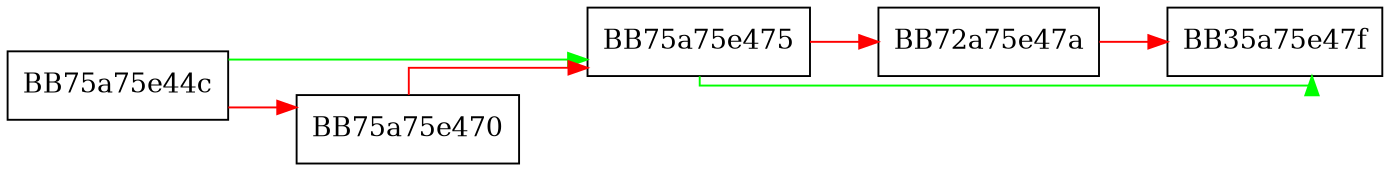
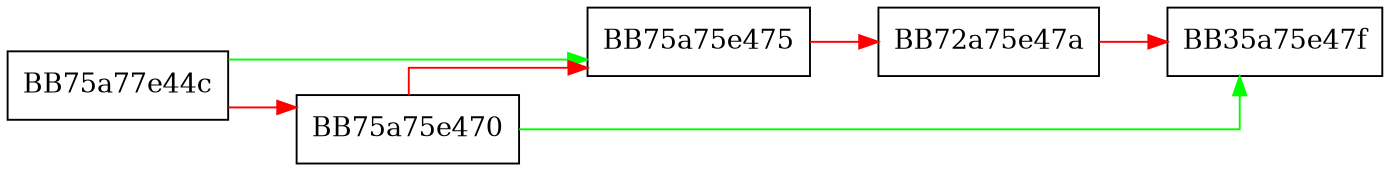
(118, 86) -> (118, 86)
(1002, 86) -> (896, 129)
